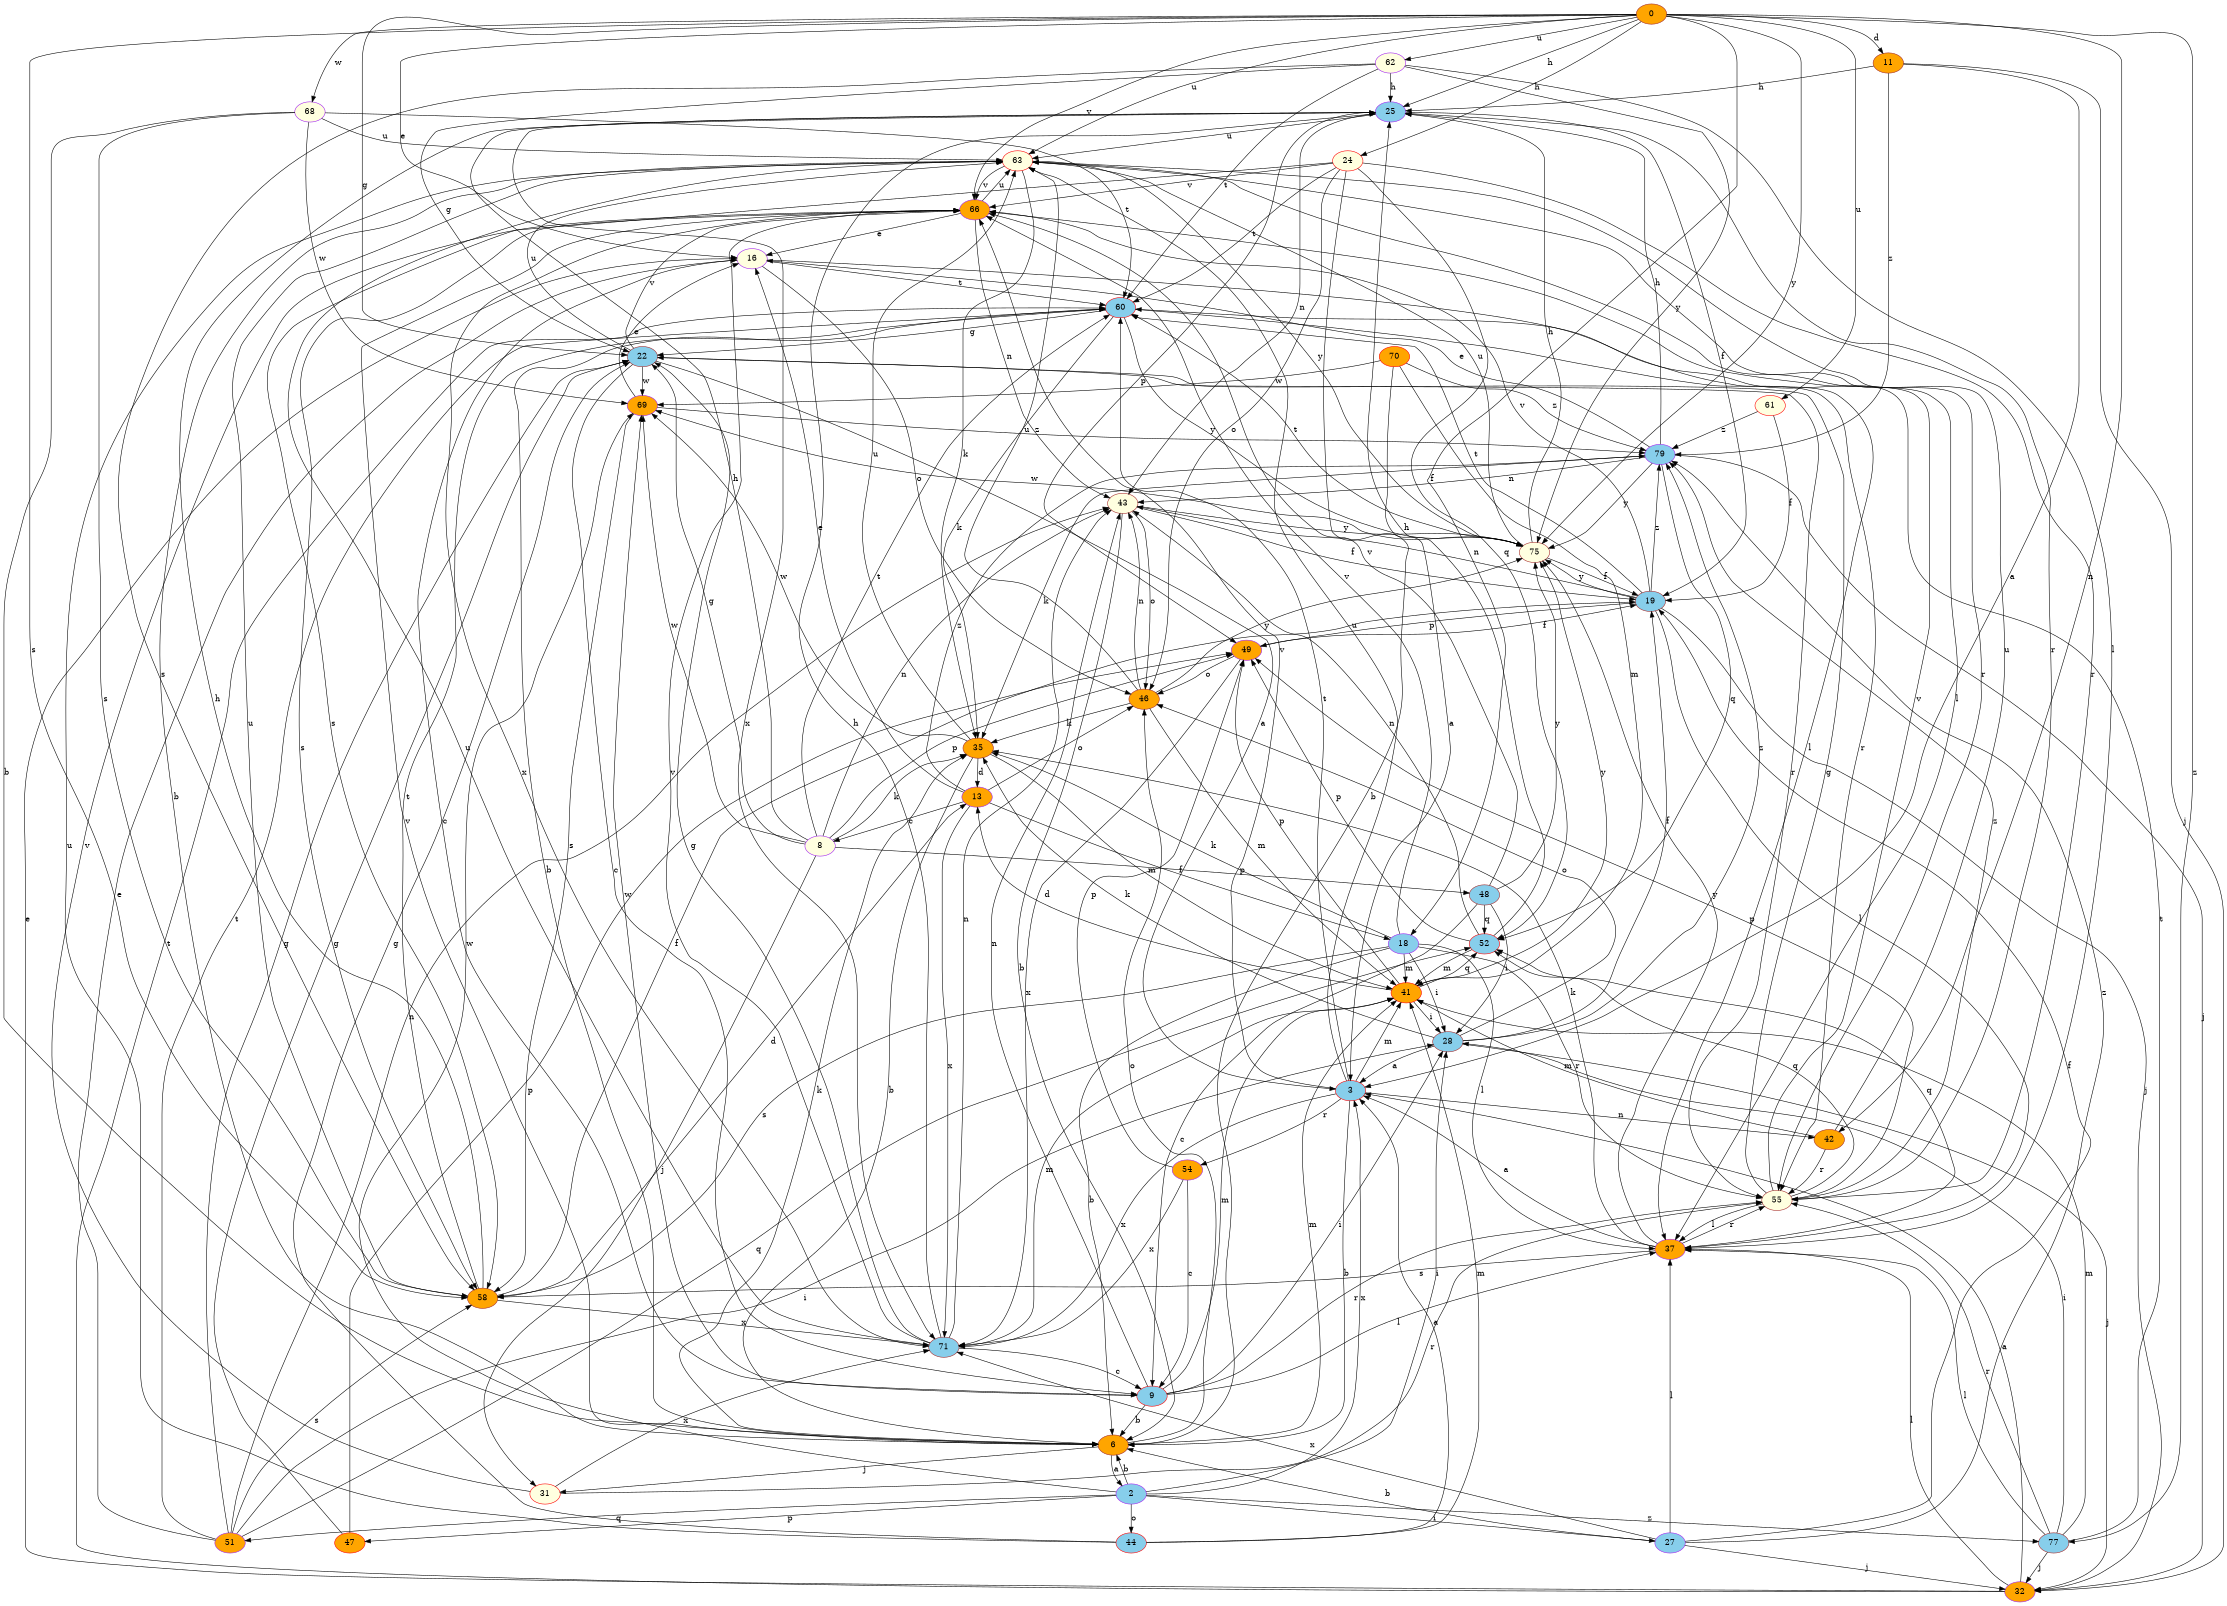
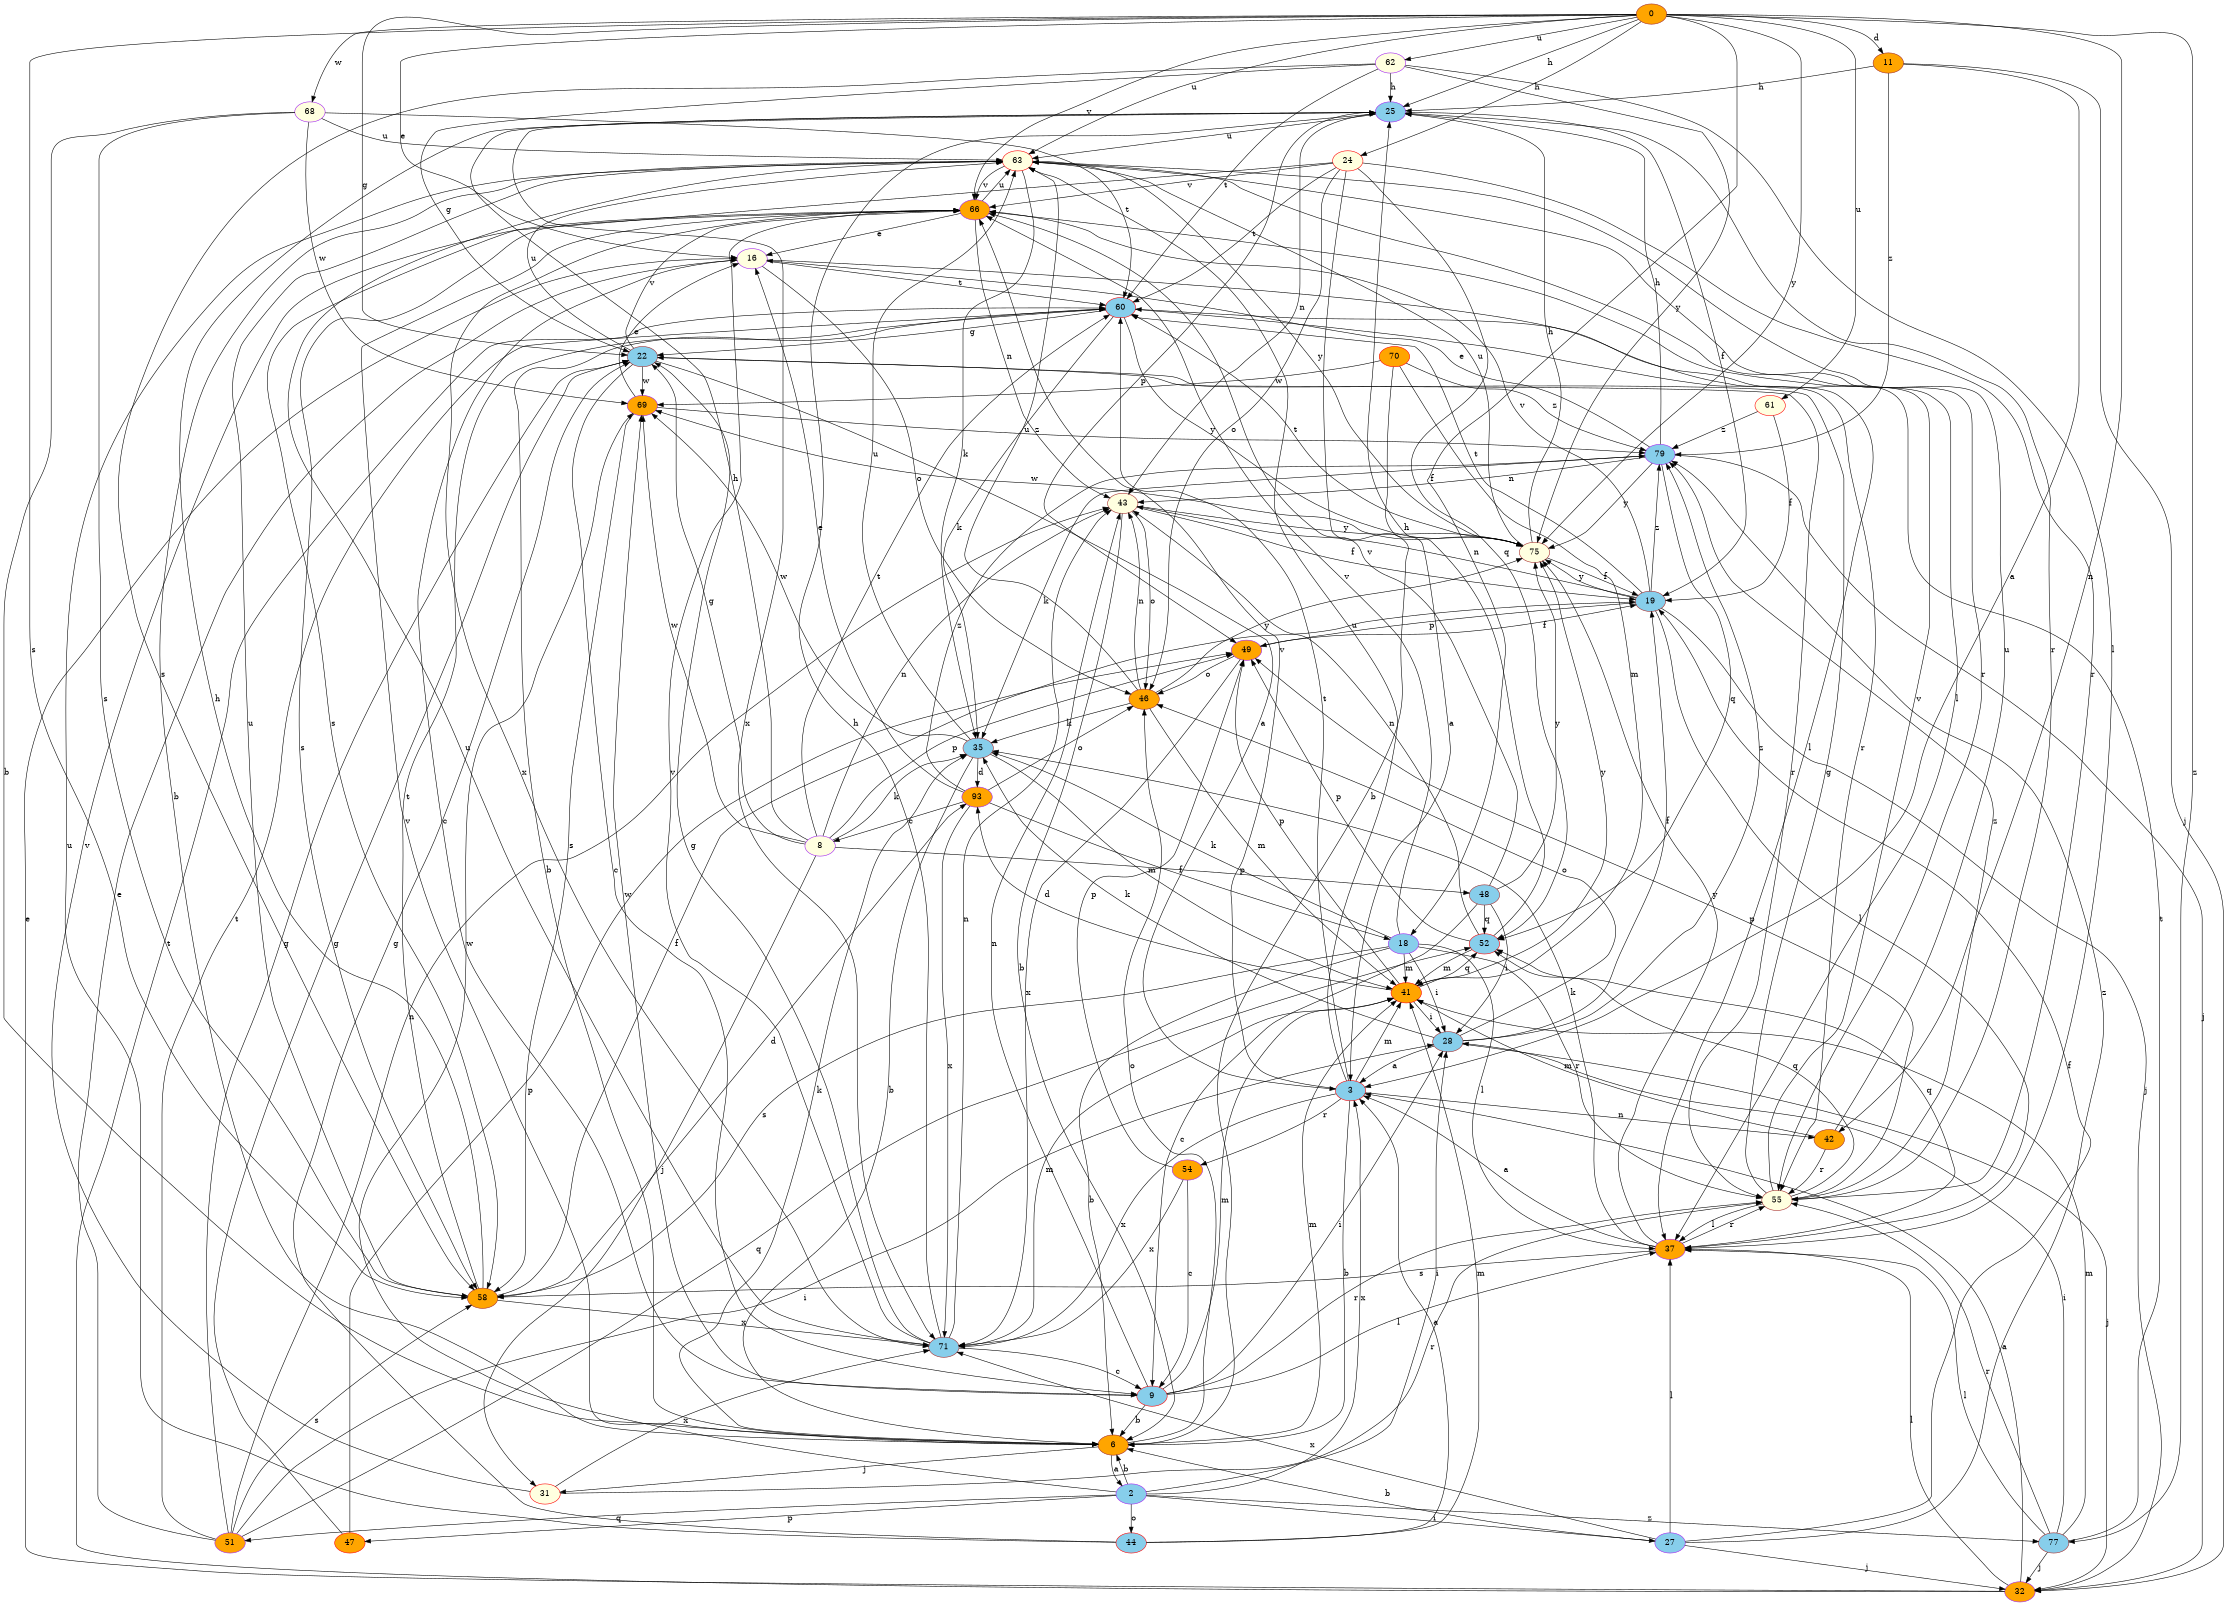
(978, 748) -> (978, 748)
(977, 797) -> (977, 797)
